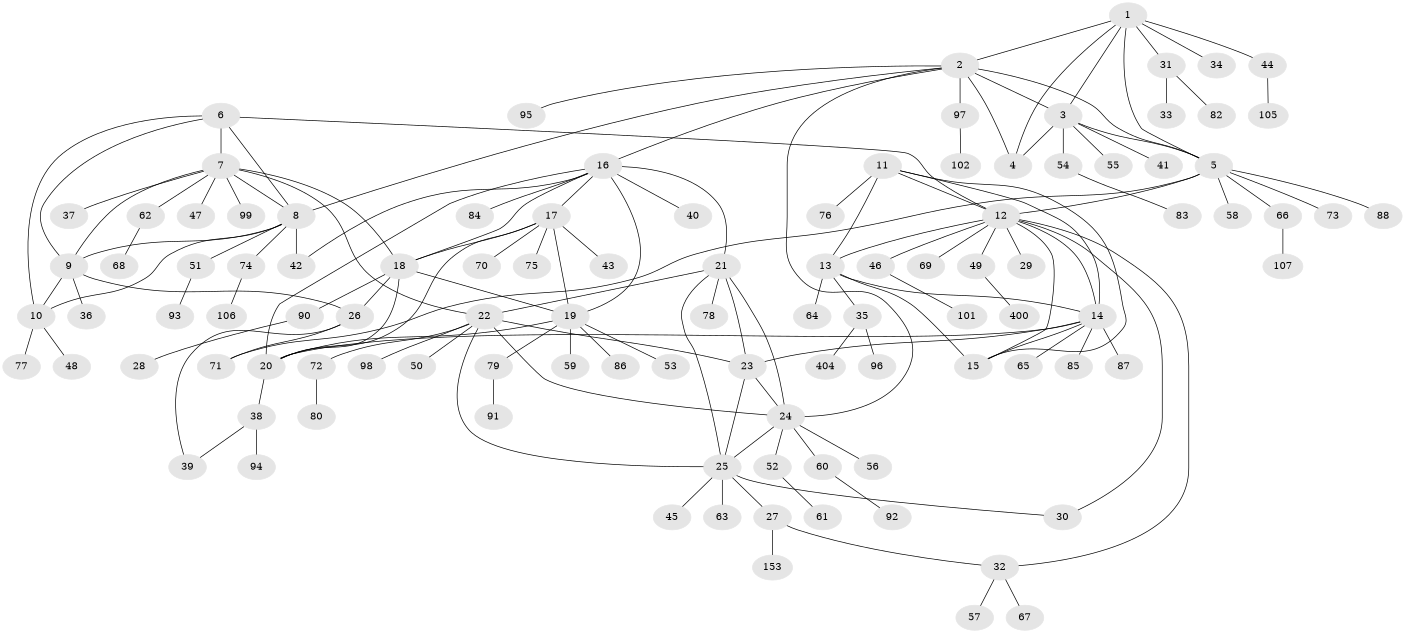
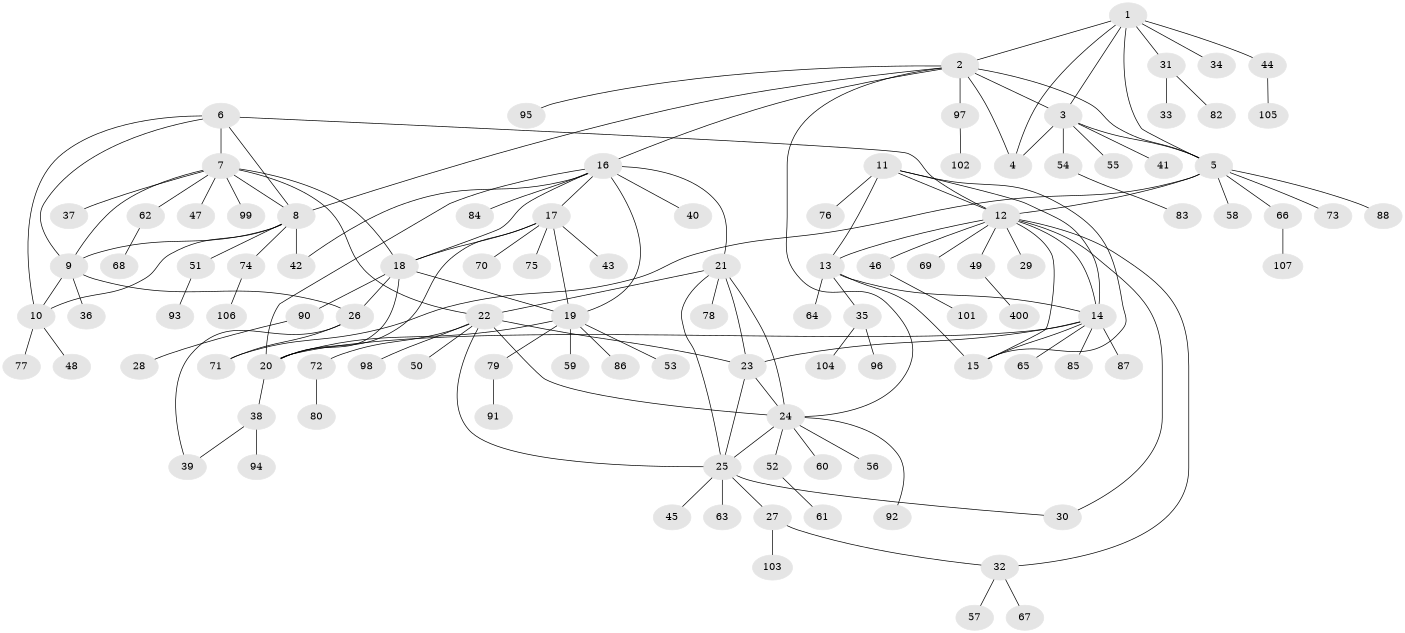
(826, 367) -> (826, 367)
(858, 492) -> (879, 437)
(773, 568) -> (773, 568)
